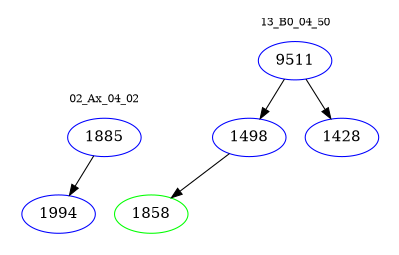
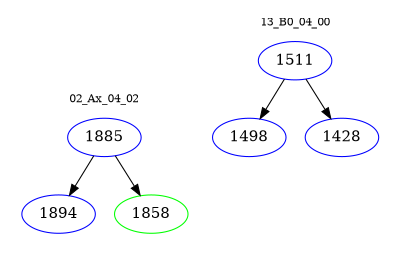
(296, 23) -> (296, 23)
(295, 61) -> (295, 61)
(205, 172) -> (125, 171)
(59, 214) -> (59, 214)
